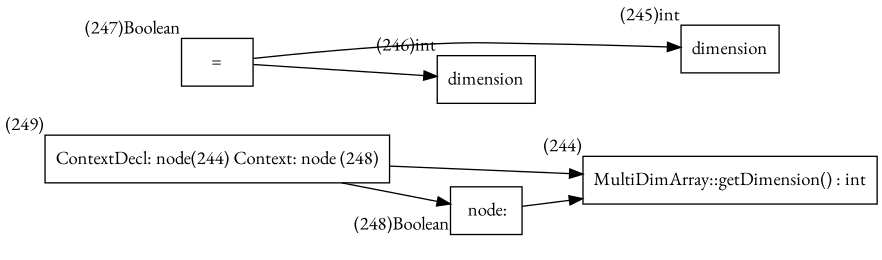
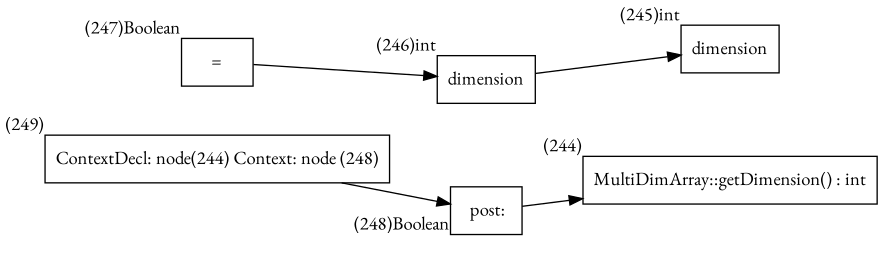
(460, 43) -> (602, 65)
(479, 170) -> none
(486, 211) -> (486, 211)
